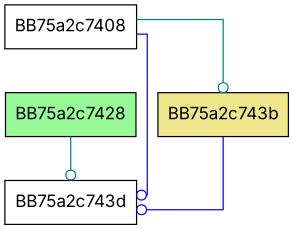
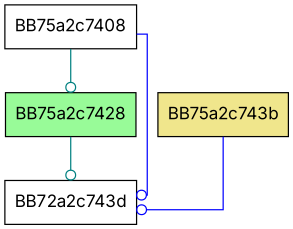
(212, 20) -> (71, 66)
(71, 202) -> (71, 202)
